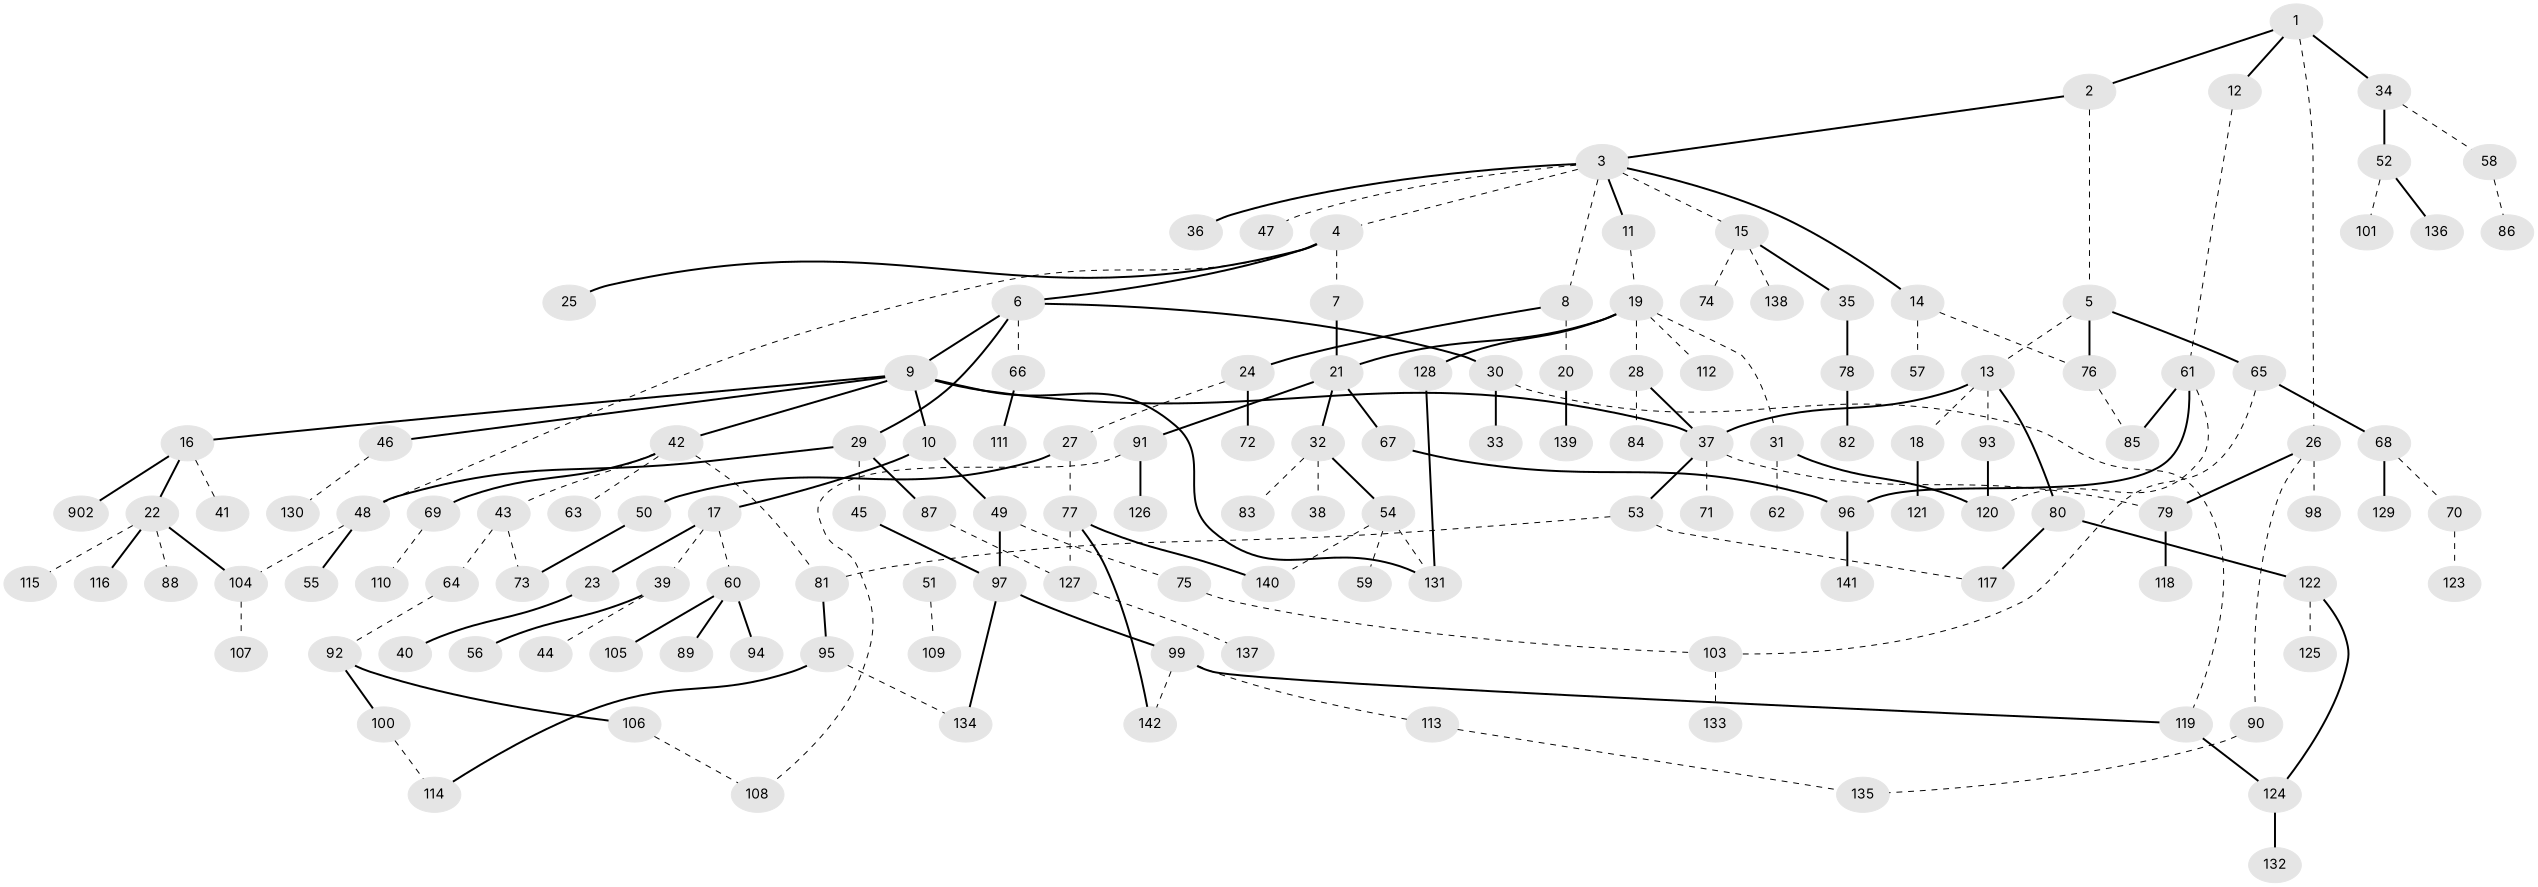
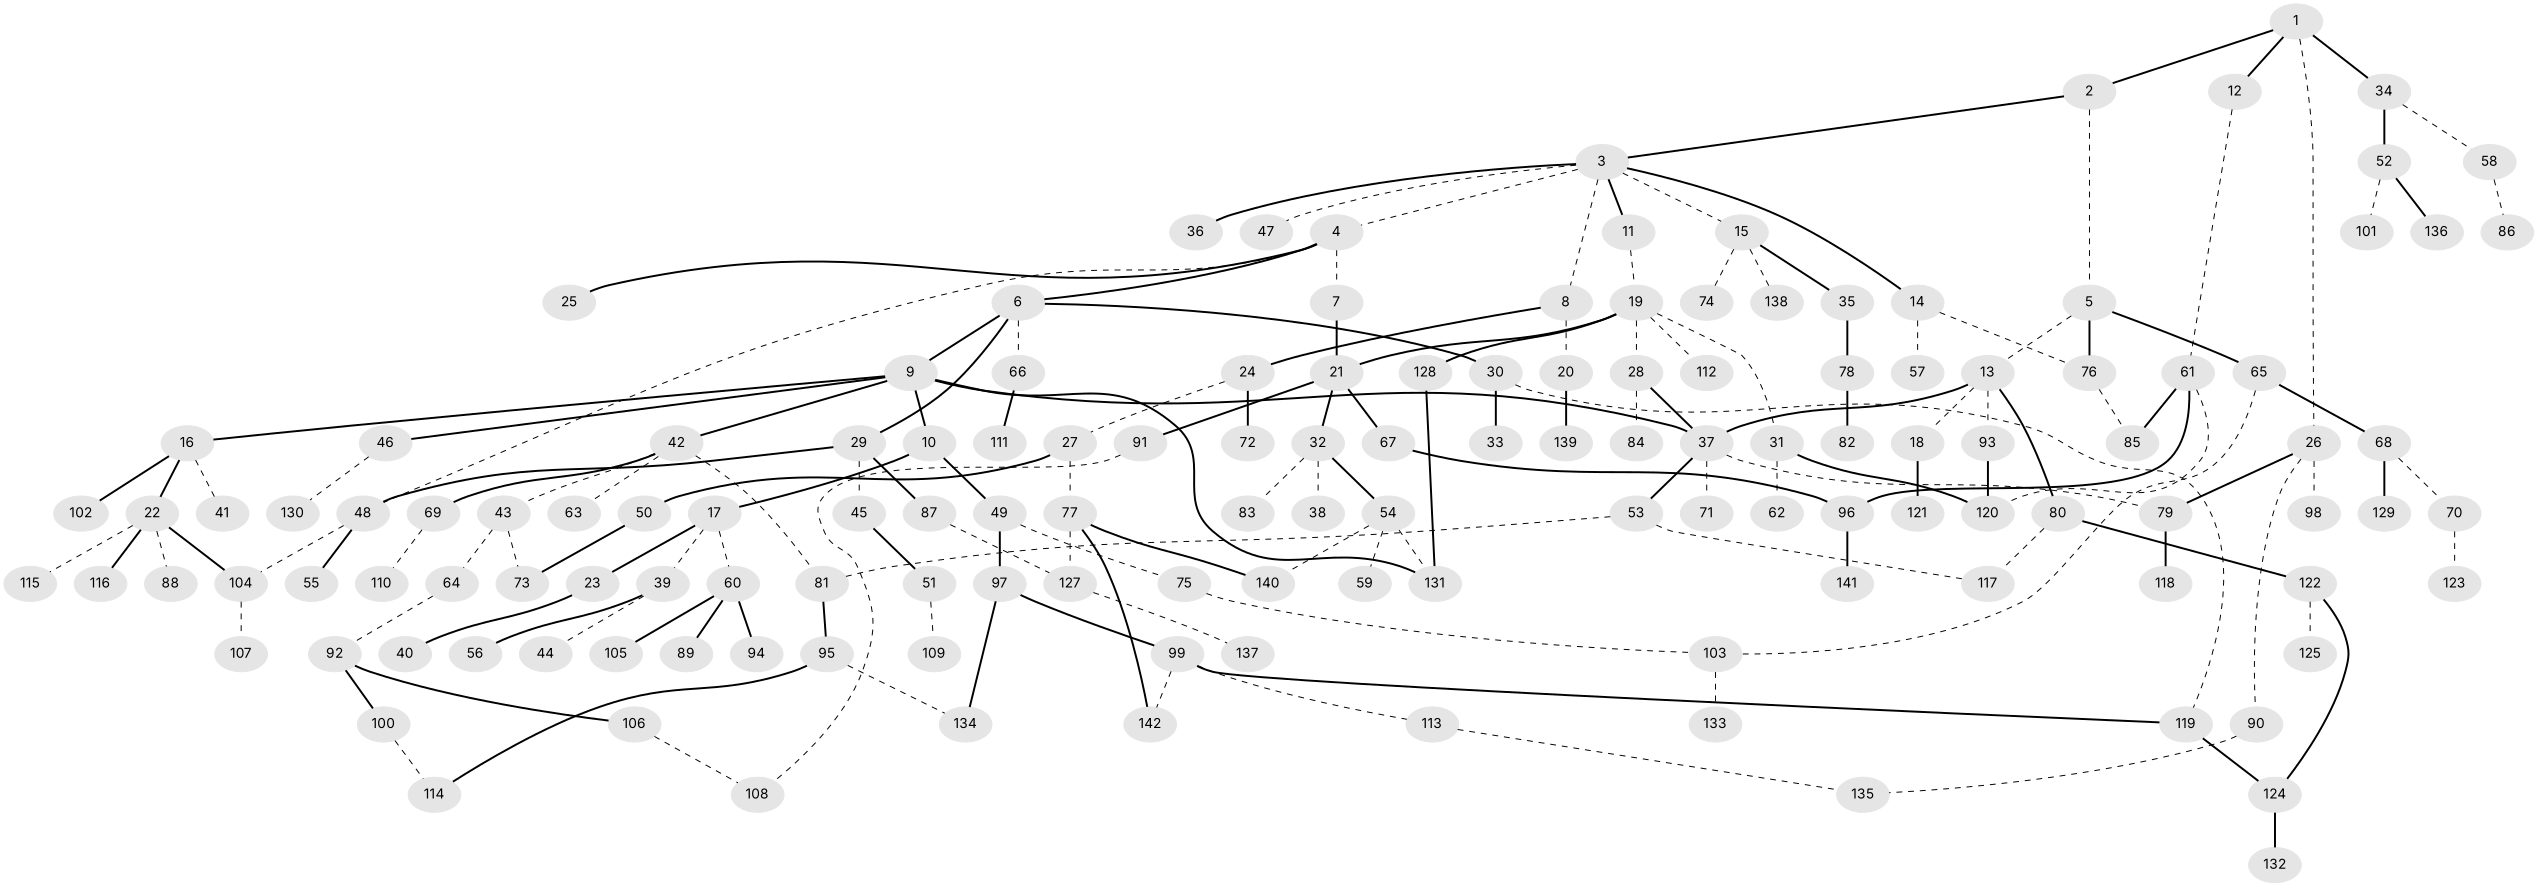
(81, 514) -> (81, 514)
(1140, 514) -> none
(929, 549) -> (894, 549)
(2023, 549) -> (2023, 549)
